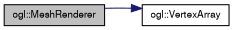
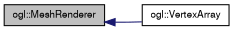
(118, 8) -> (128, 22)
